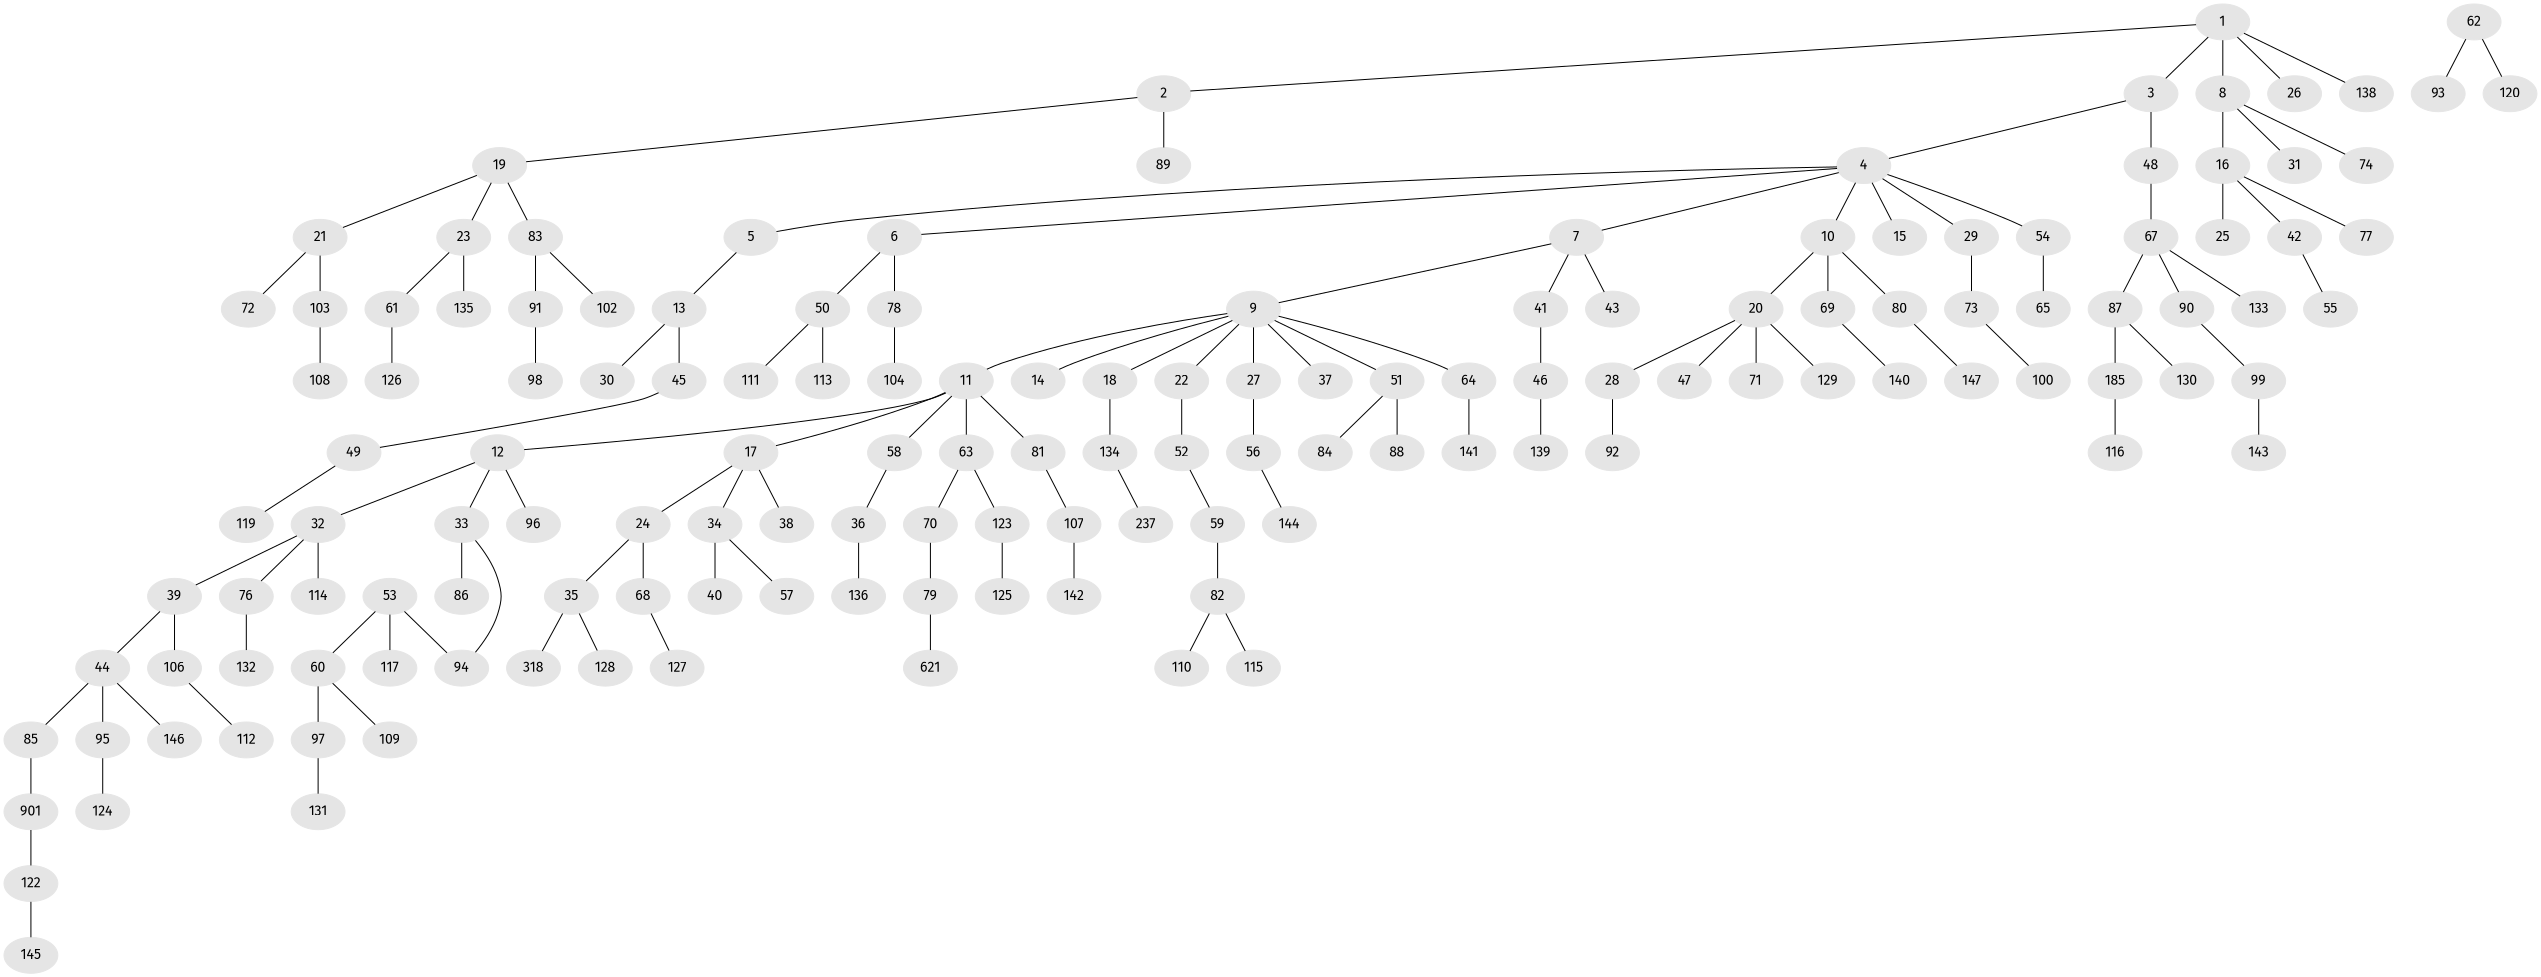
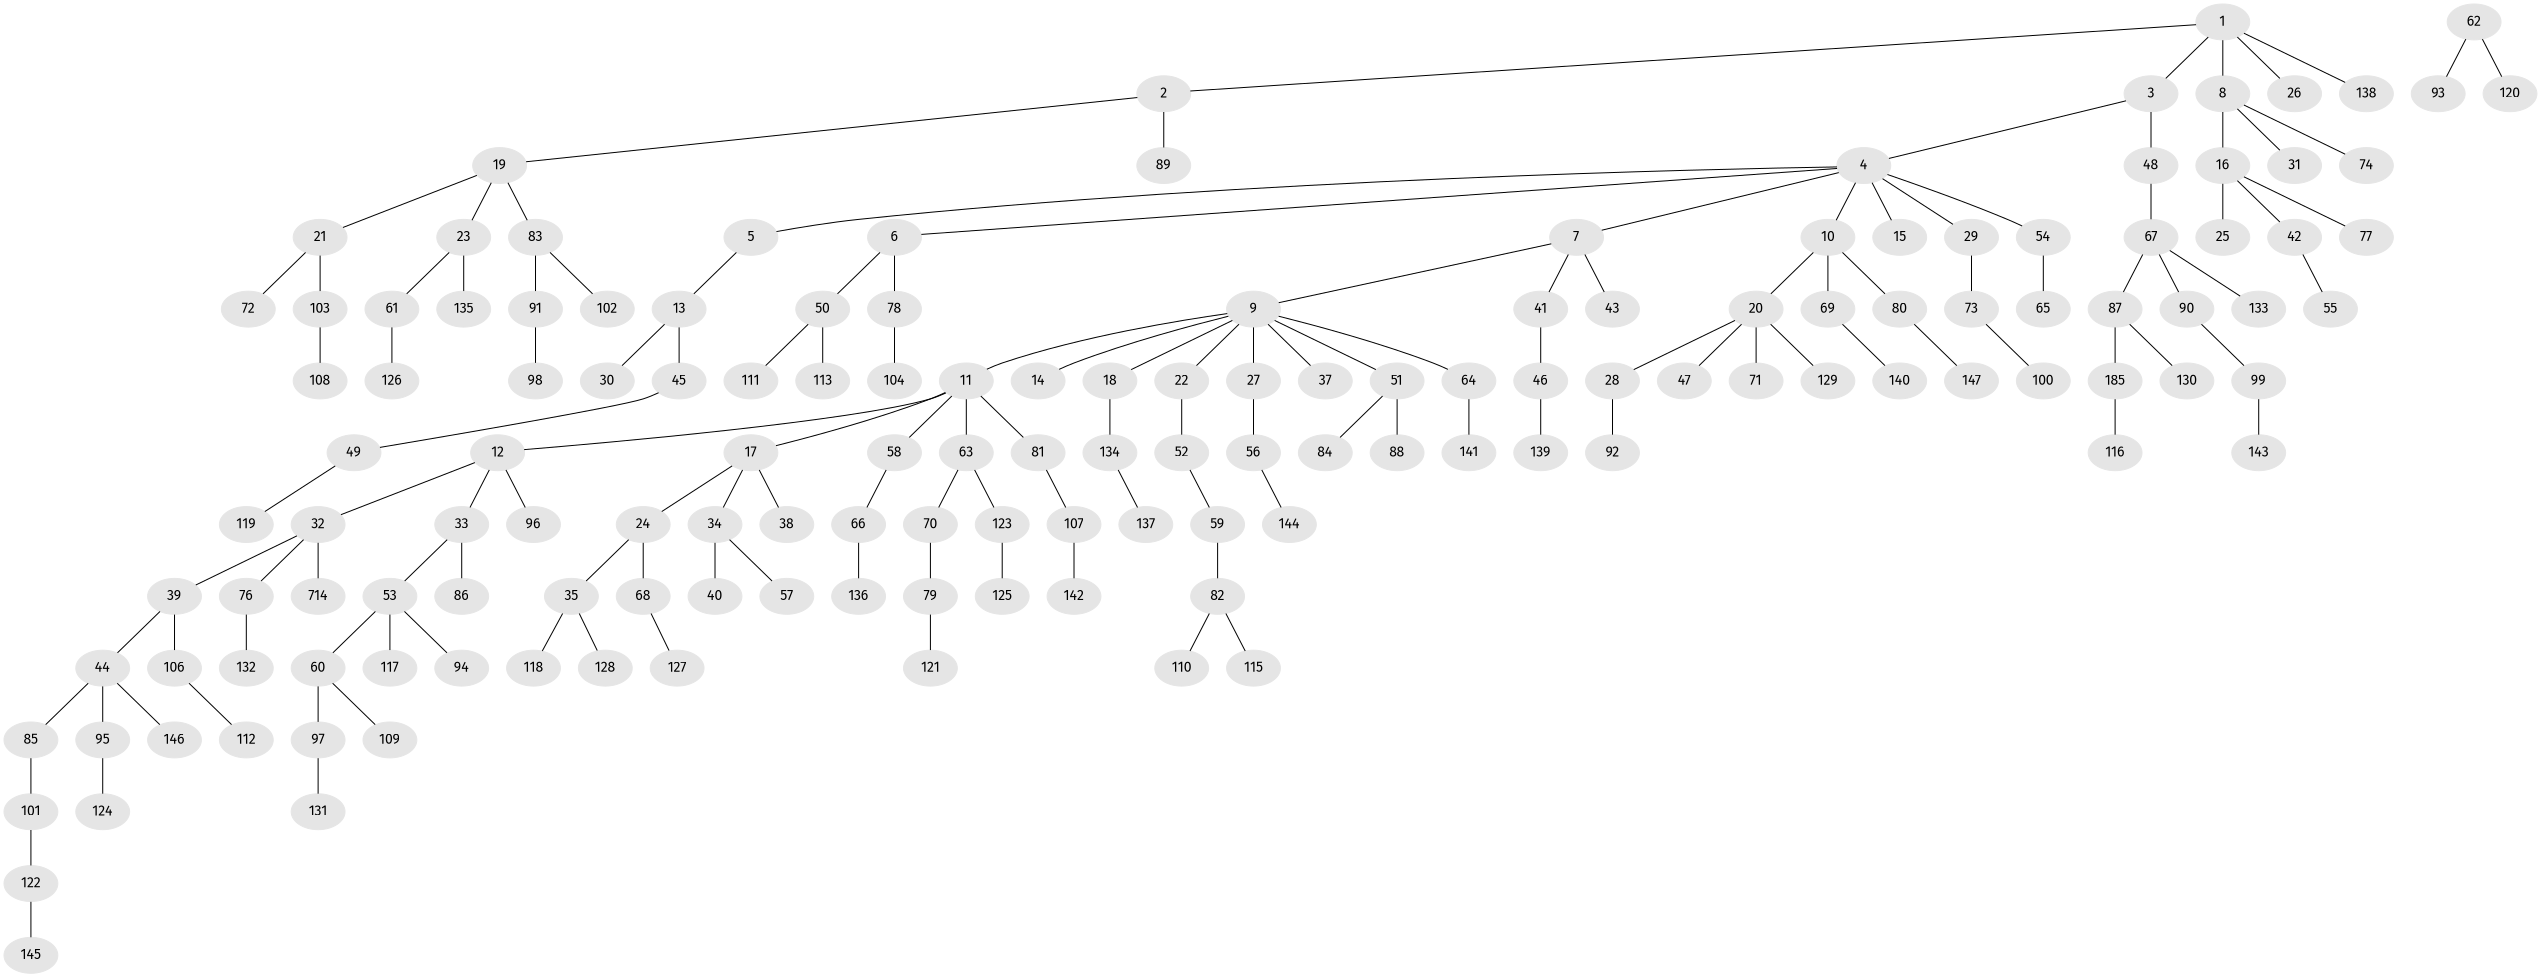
(859, 525) -> (859, 525)
(1146, 525) -> (1146, 525)
(318, 596) -> (318, 596)
(501, 596) -> (426, 560)
(534, 668) -> (534, 668)
(930, 668) -> (930, 668)
(31, 812) -> (31, 812)
